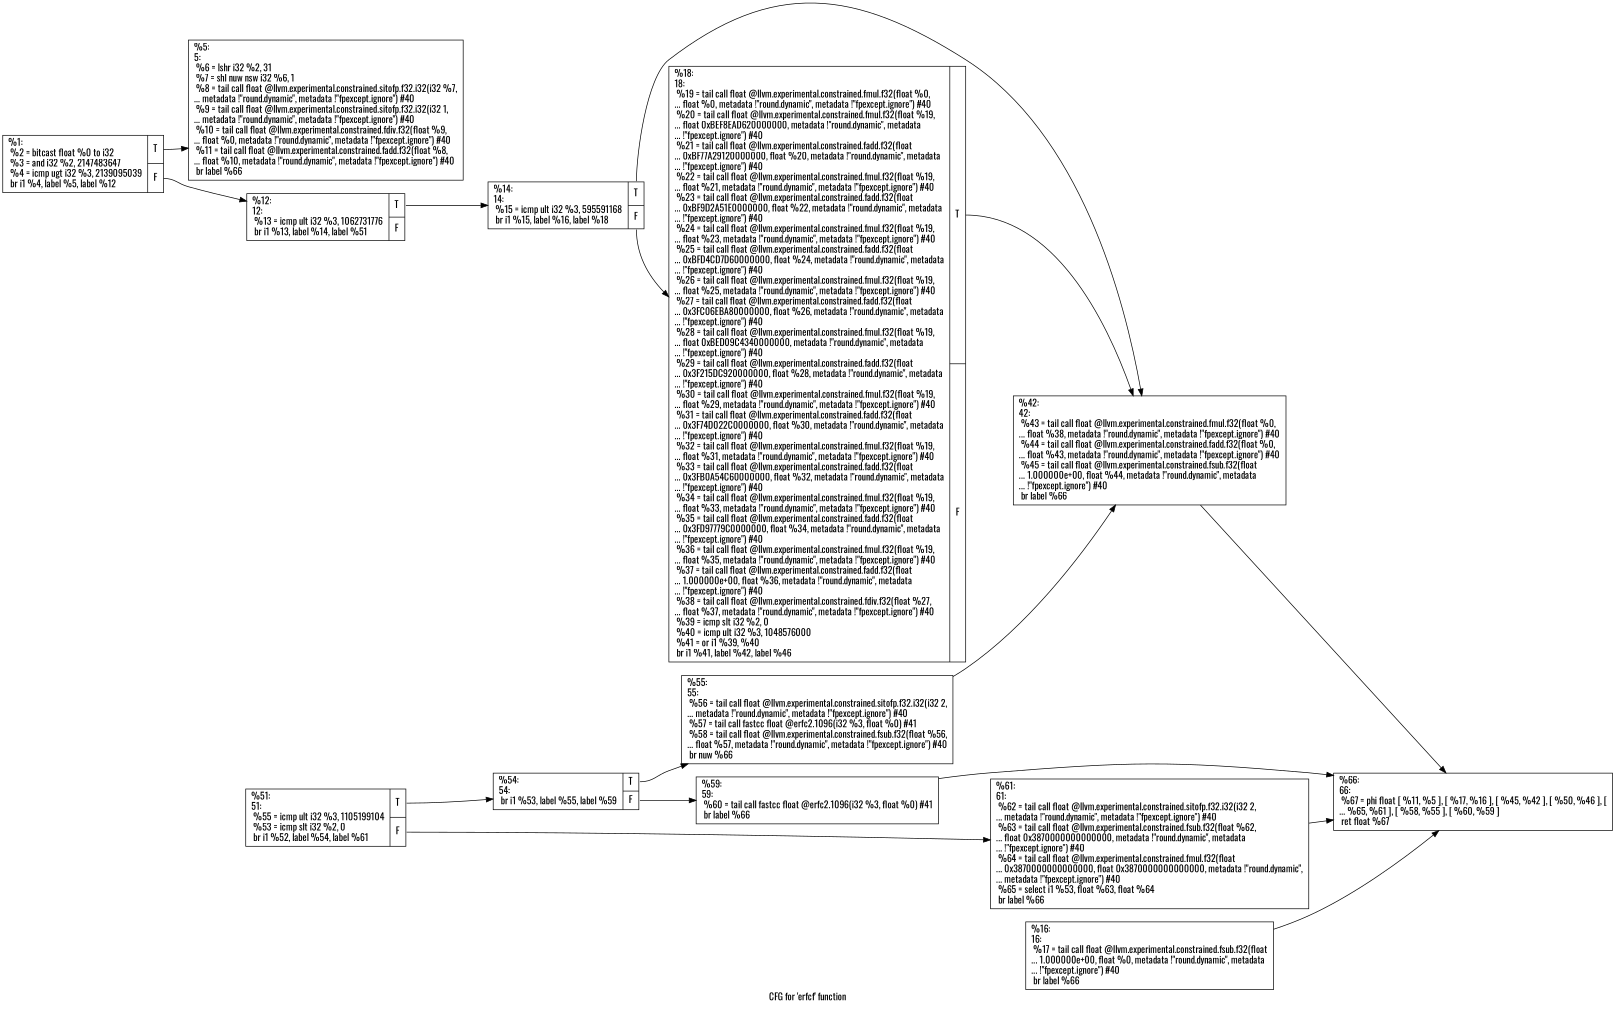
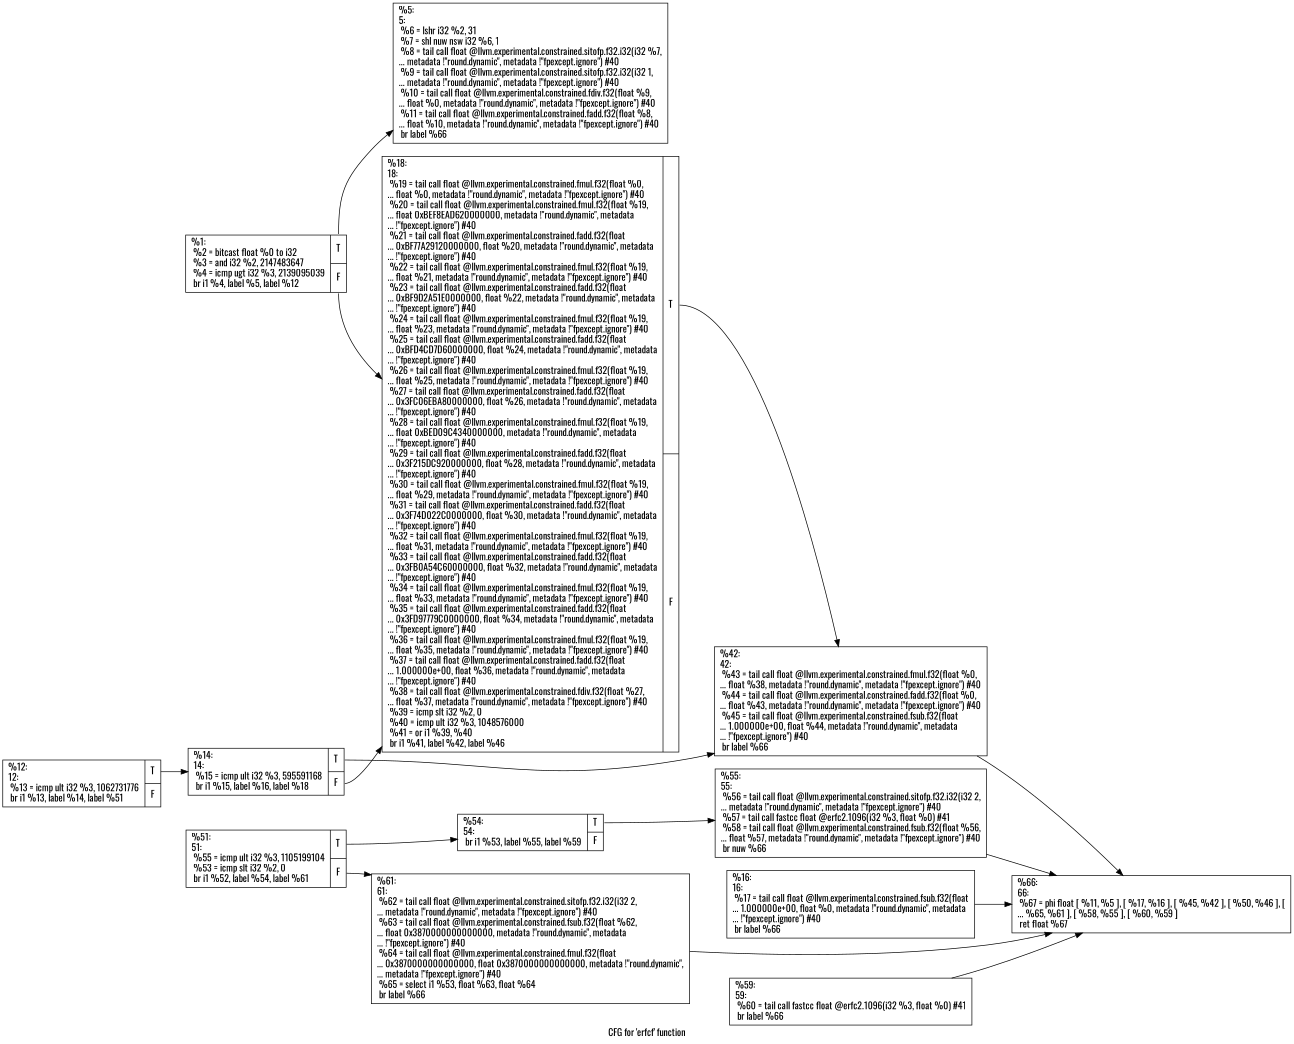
(201, 190) -> (349, 338)
(1040, 602) -> (1018, 864)
(664, 800) -> none
